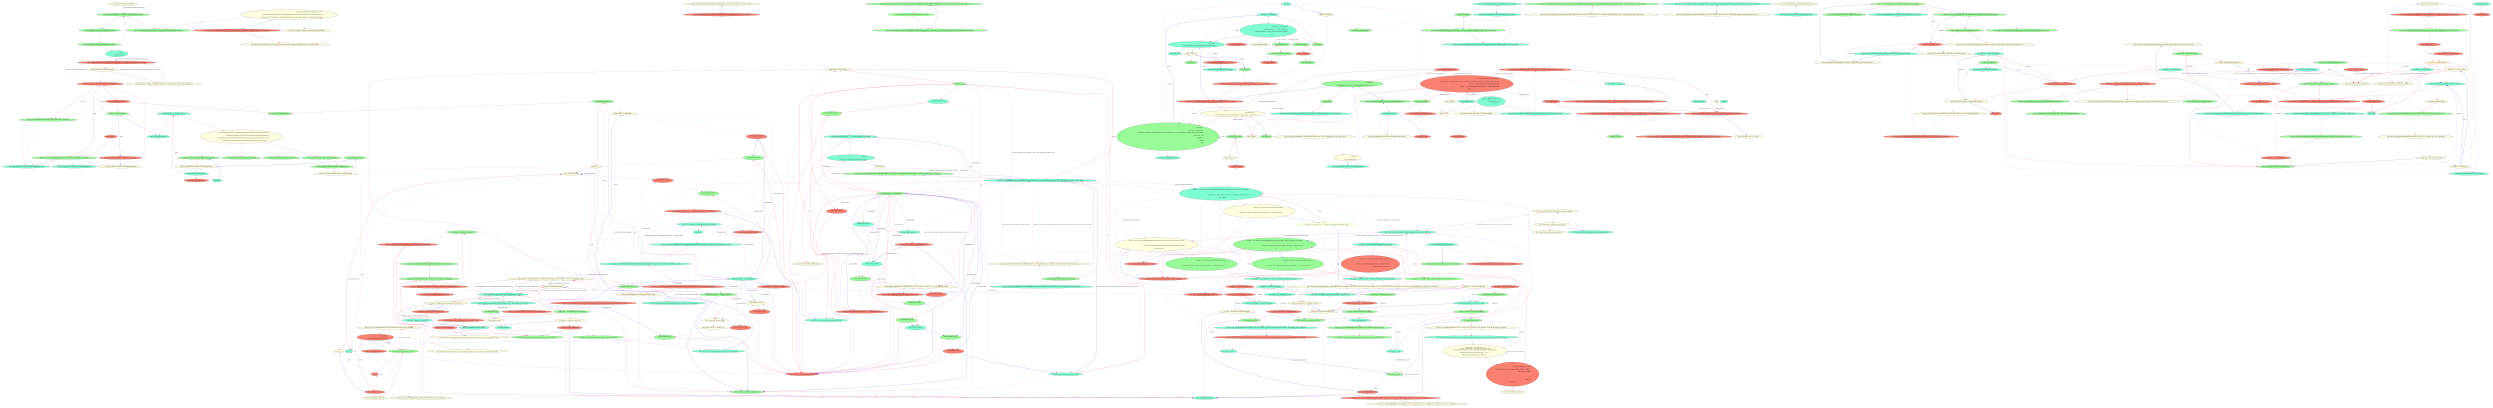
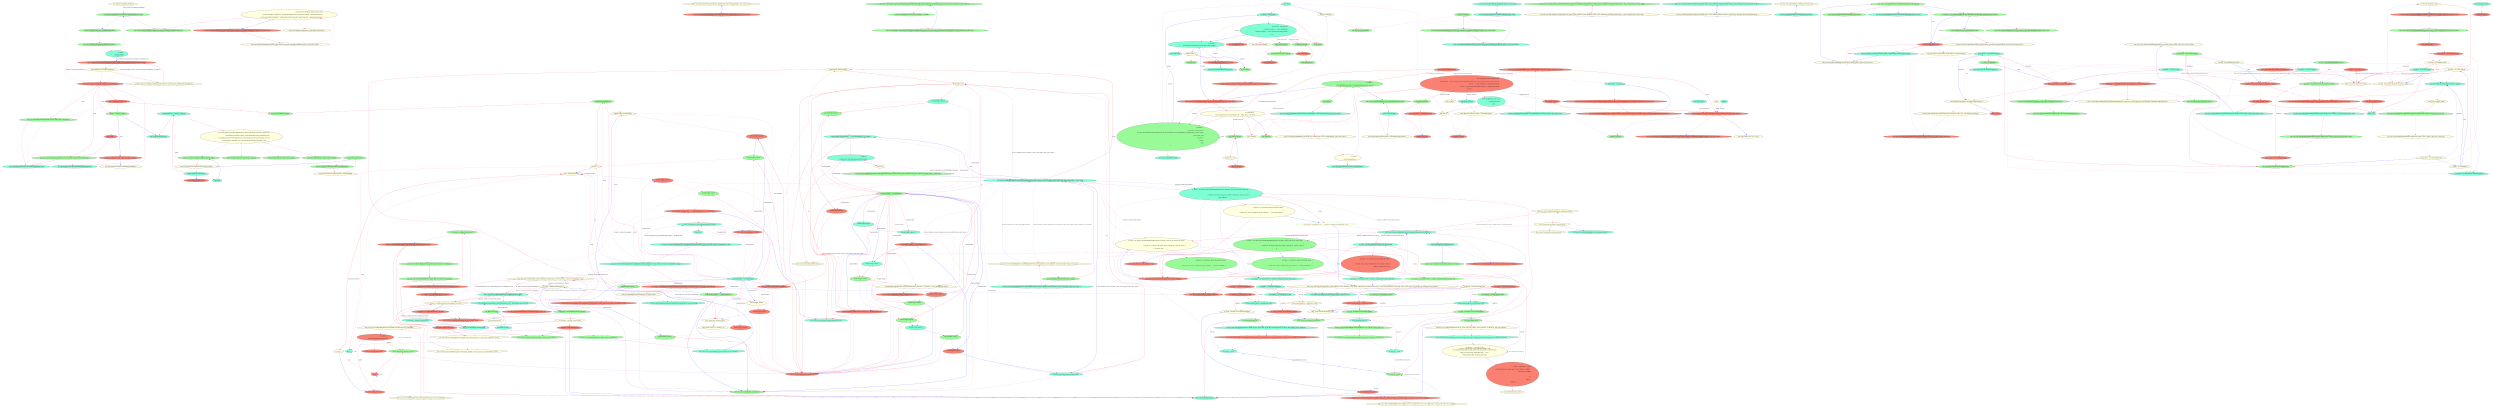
(959, 84) -> (959, 84)
(375, 398) -> none
